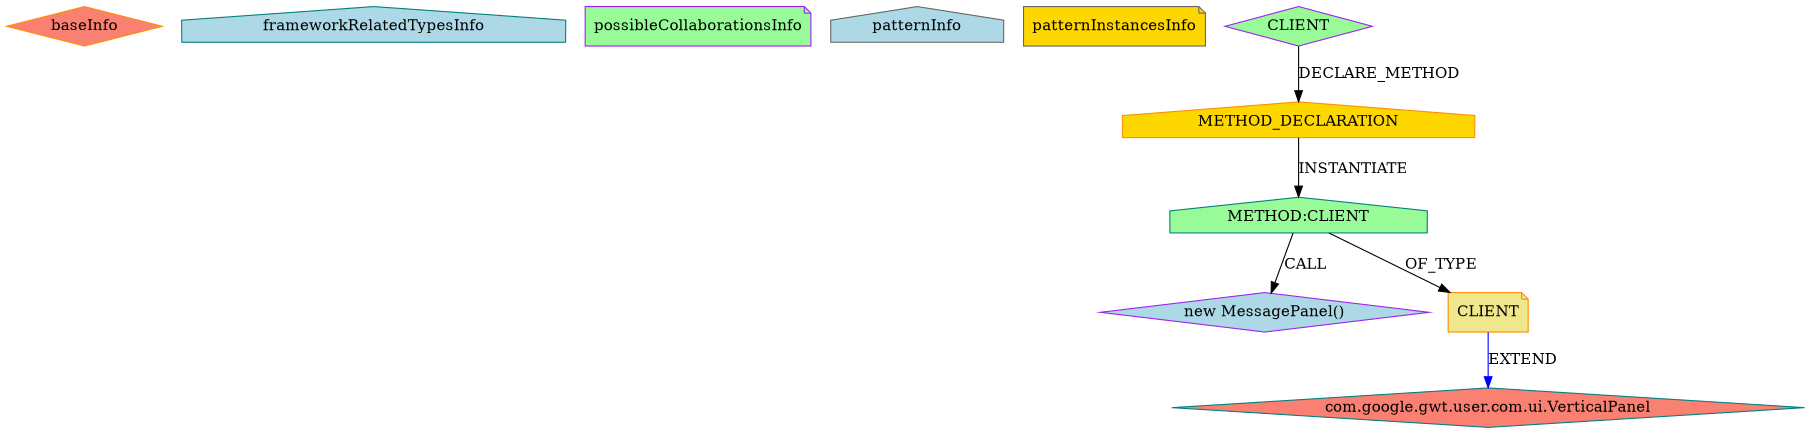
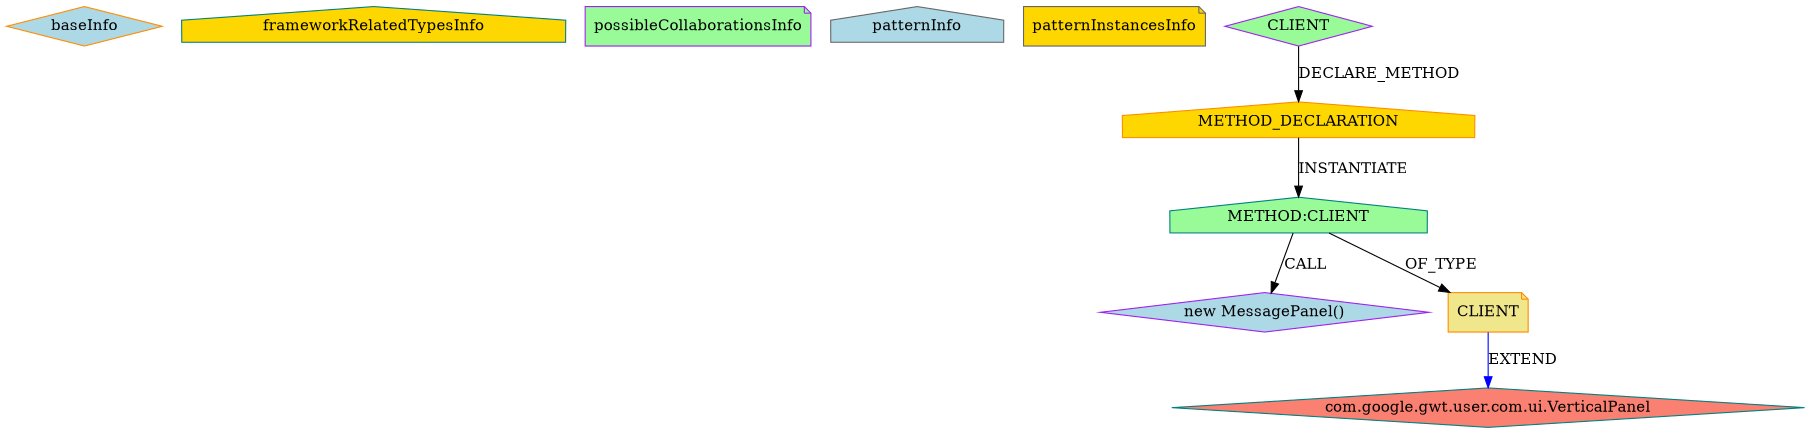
(84, 26) -> (84, 26)
(374, 26) -> (374, 26)
